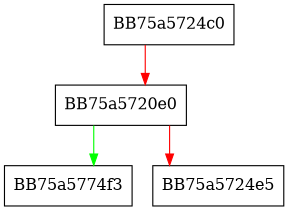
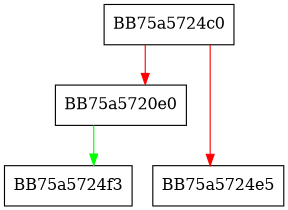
(170, 140) -> (210, 100)
(68, 186) -> (68, 186)
